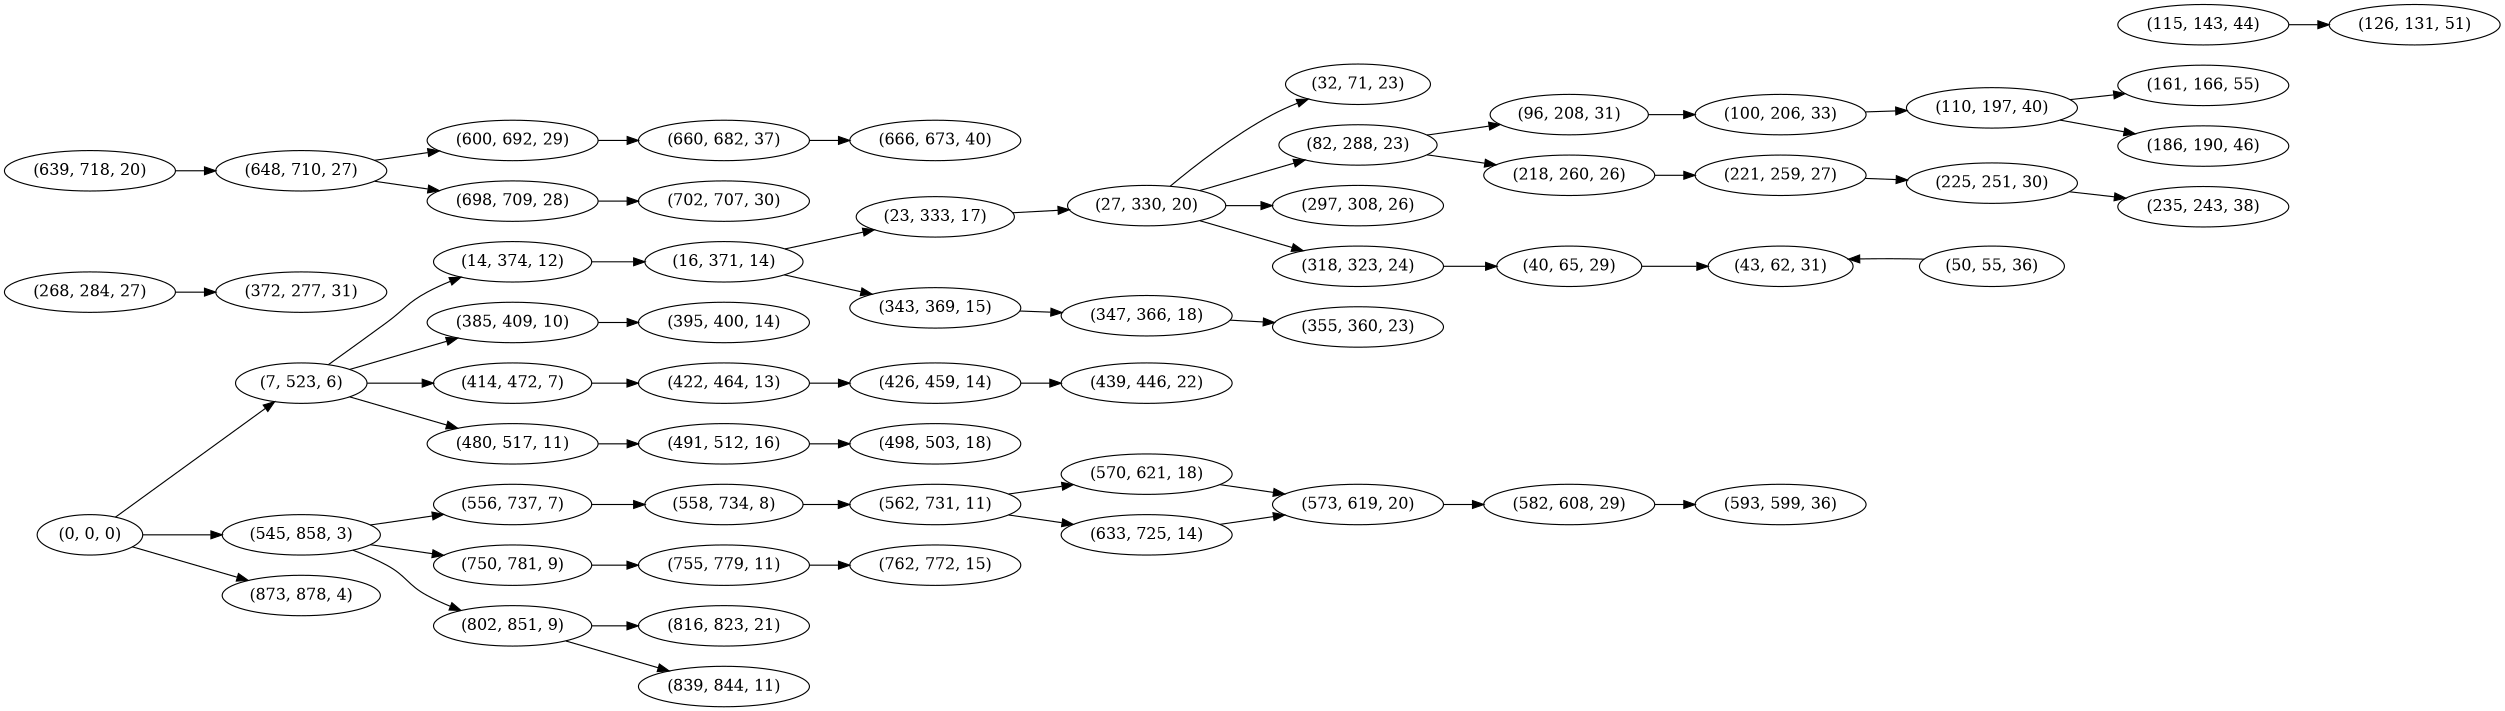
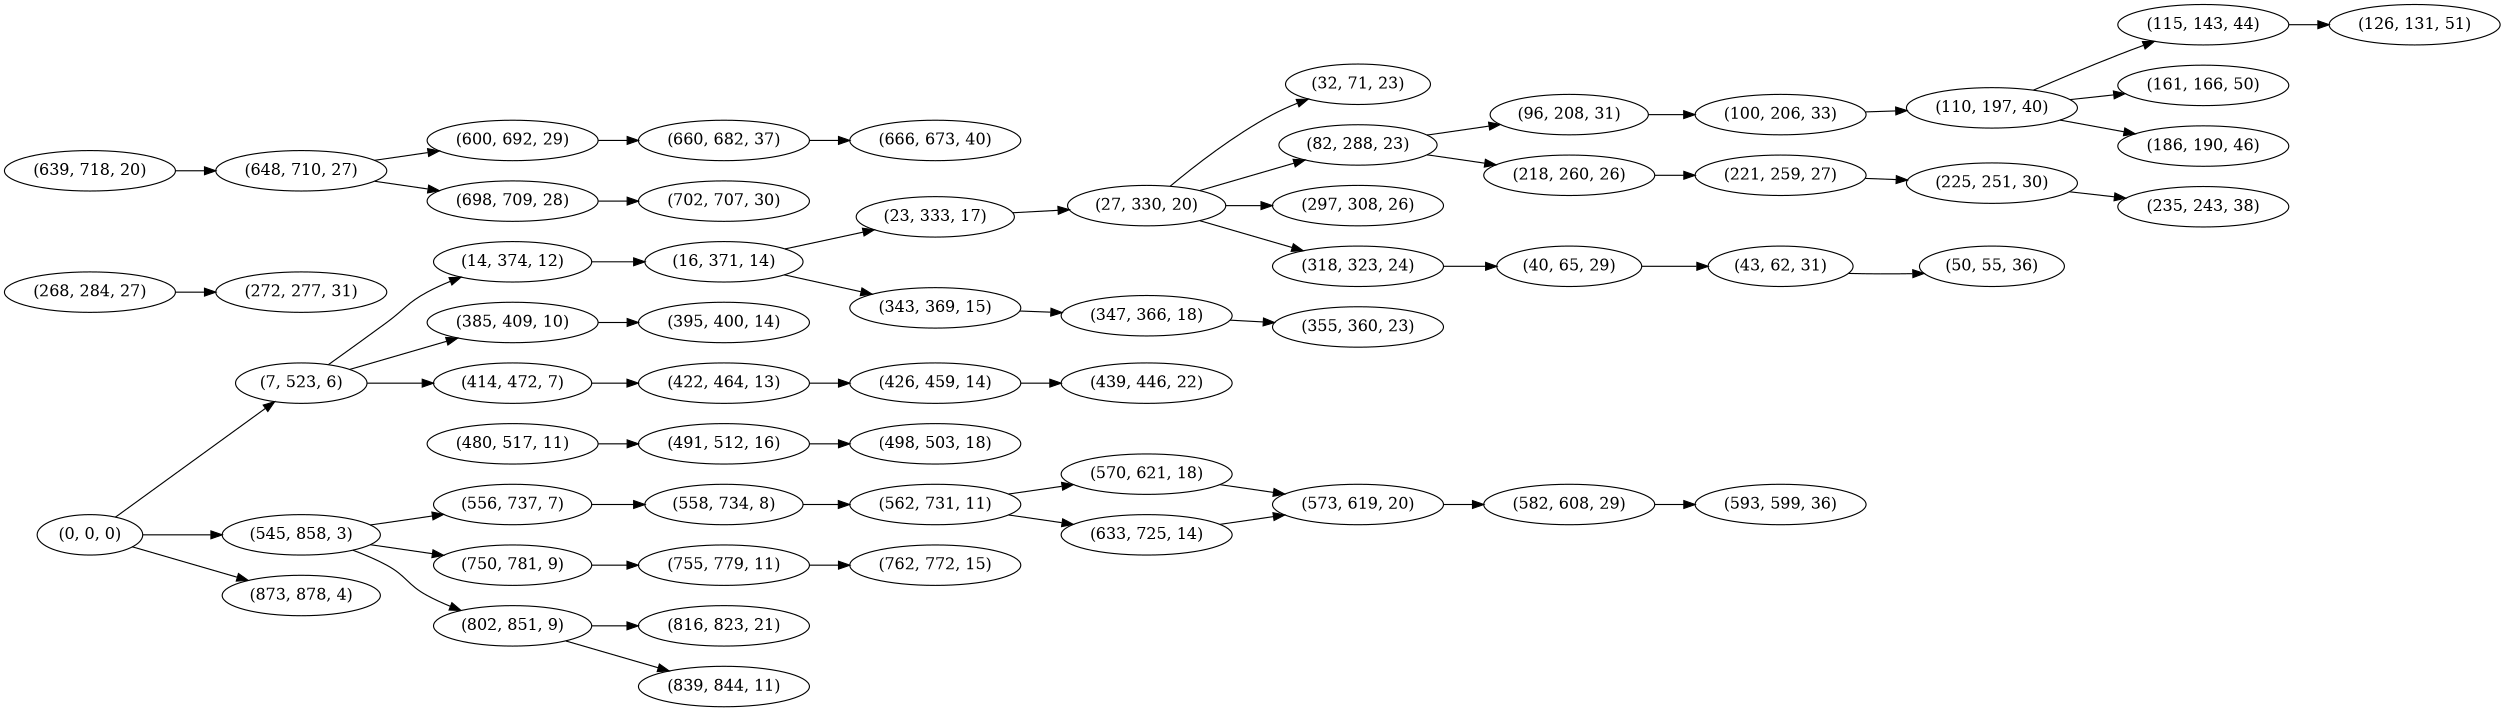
none -> (2088, 67)
(2203, 85) -> (2203, 85)
(1892, 259) -> (1880, 274)
(301, 292) -> (301, 292)
(398, 411) -> none
